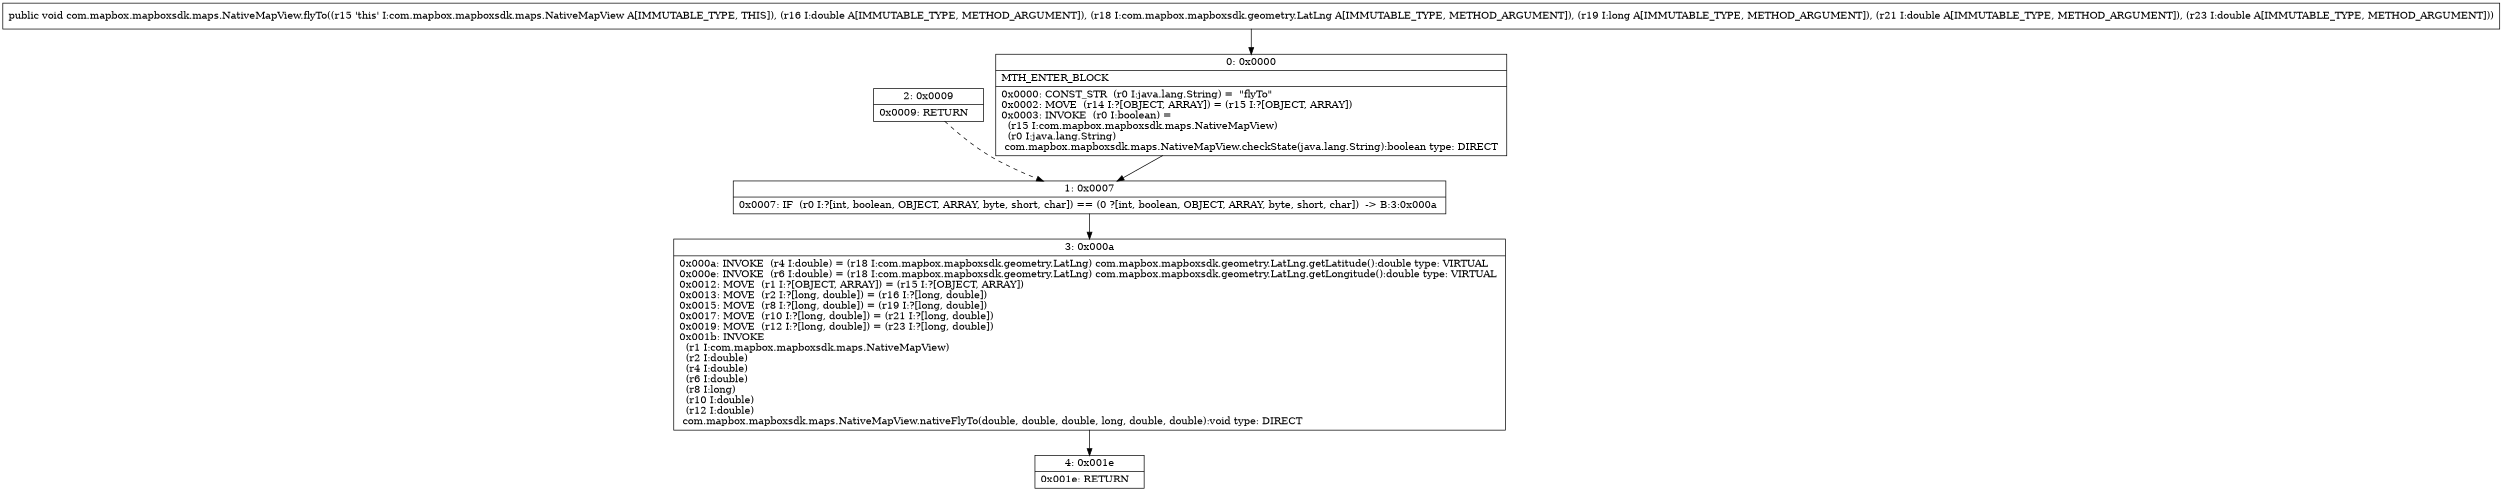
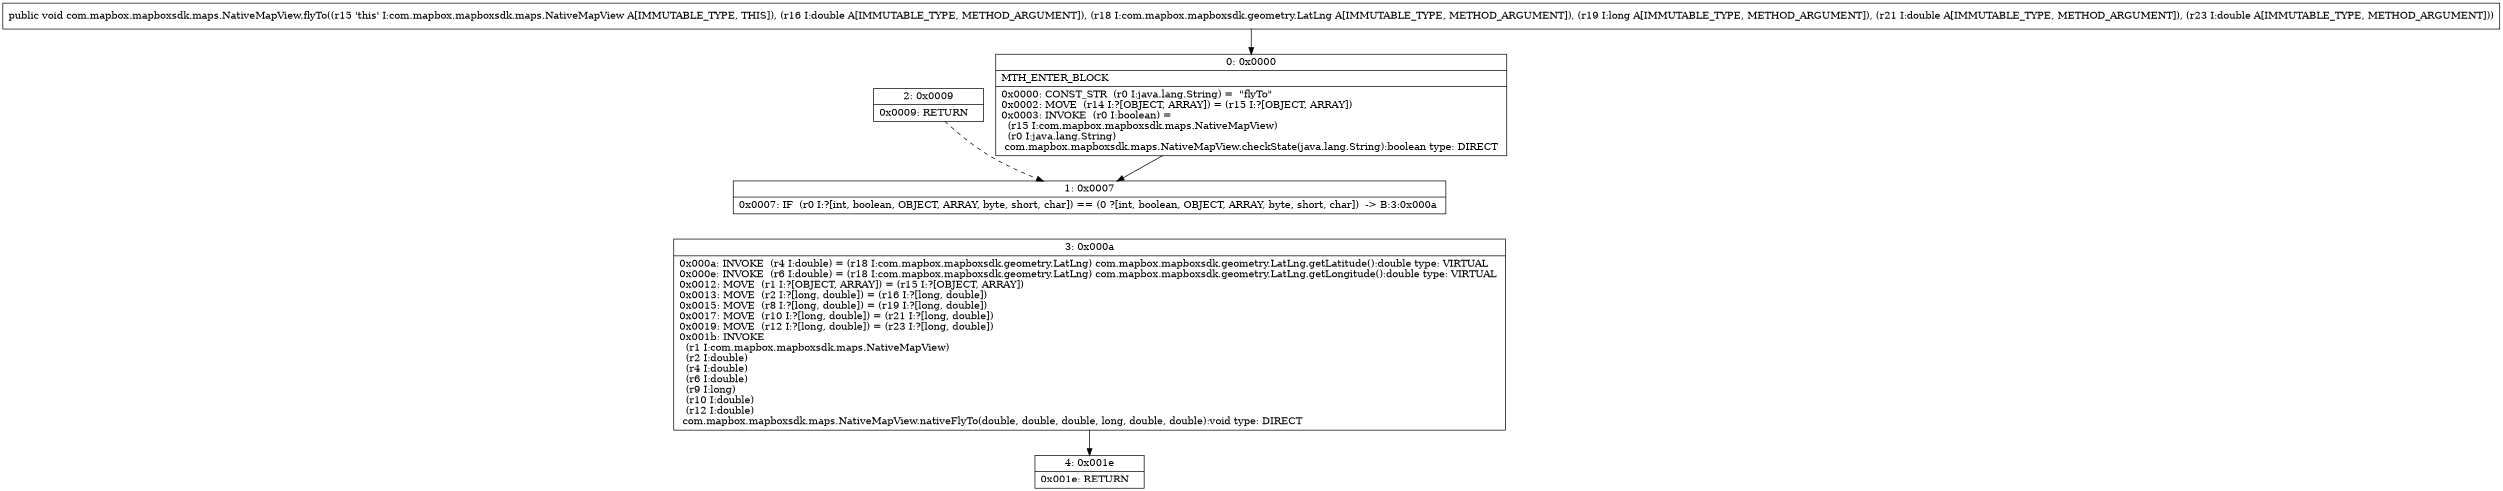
(1090, 223) -> none
(708, 390) -> (708, 390)
